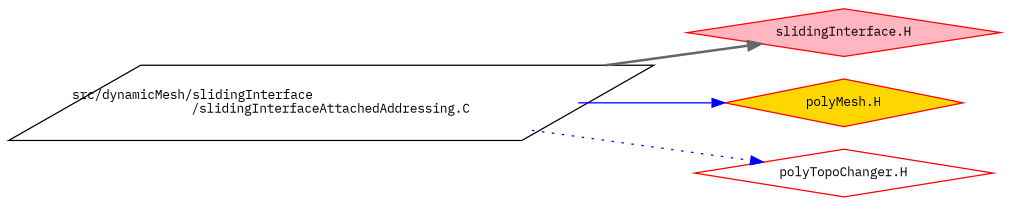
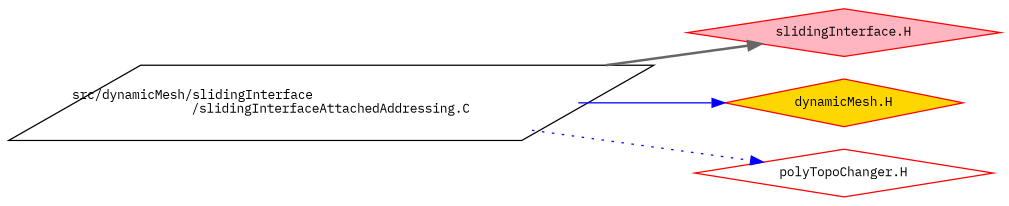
(844, 103) -> (844, 103)
